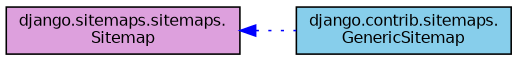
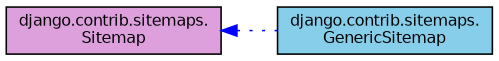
(123, 31) -> (114, 31)
